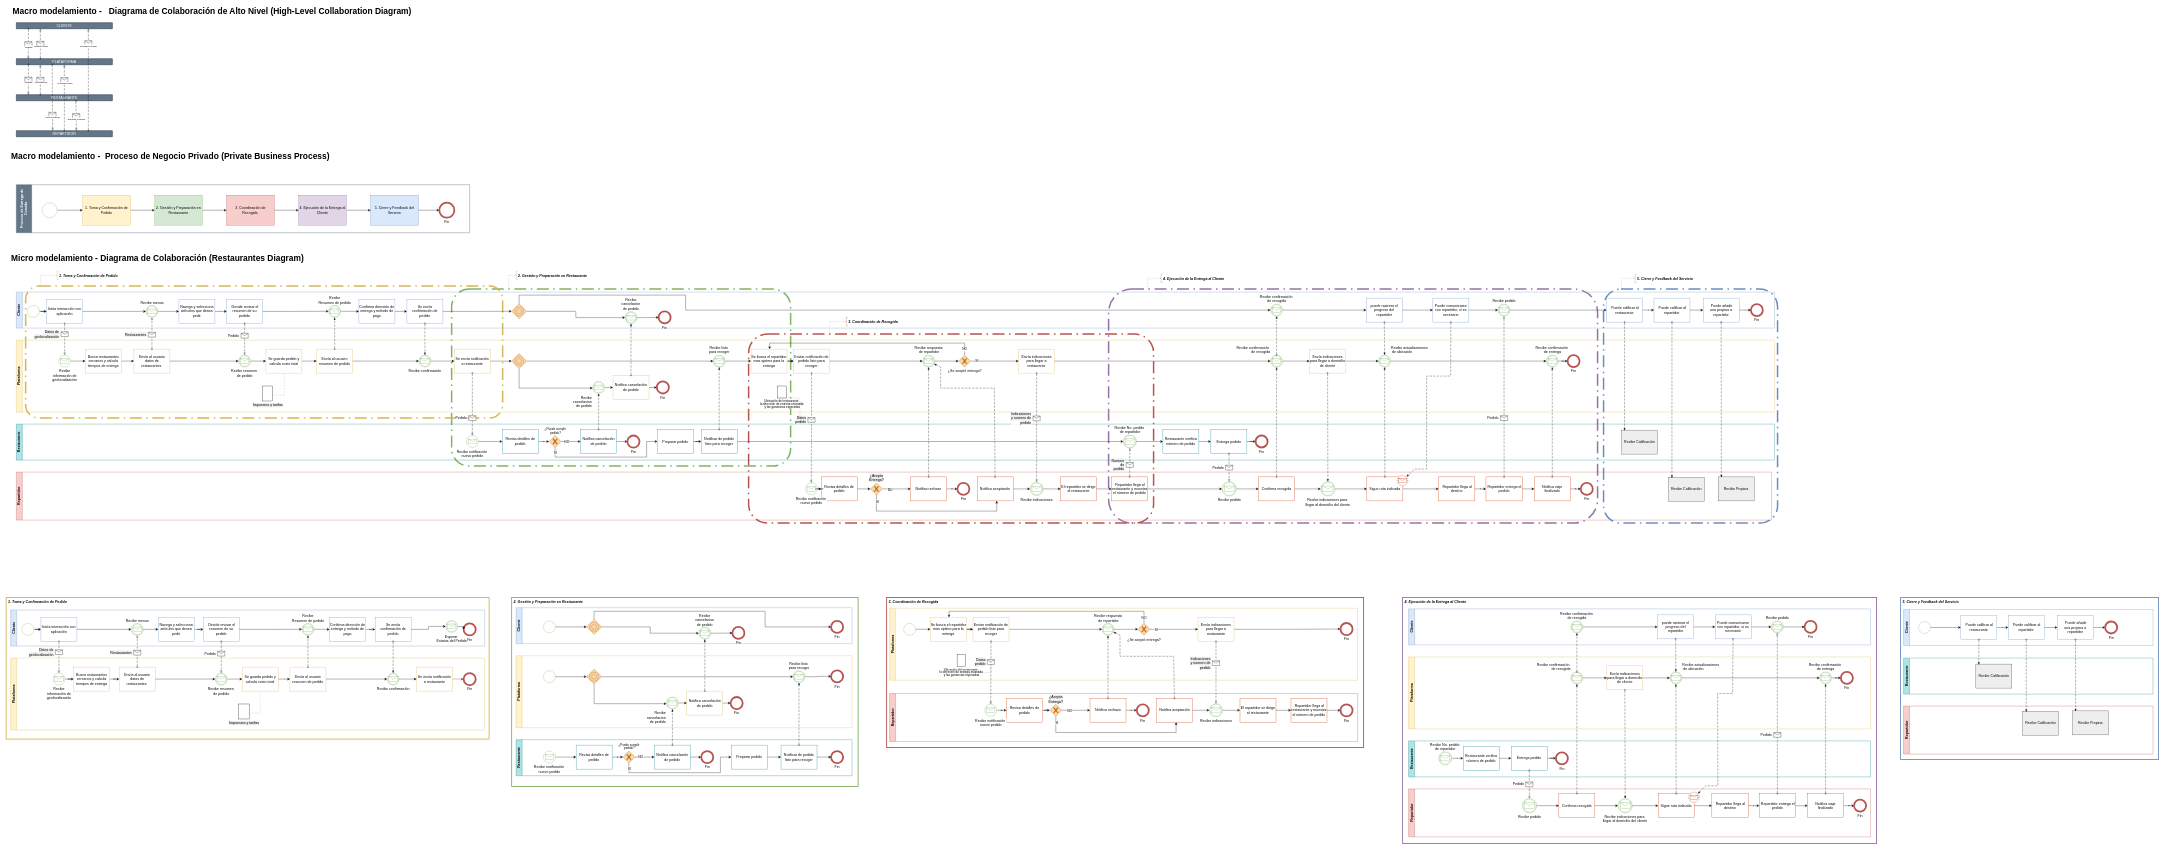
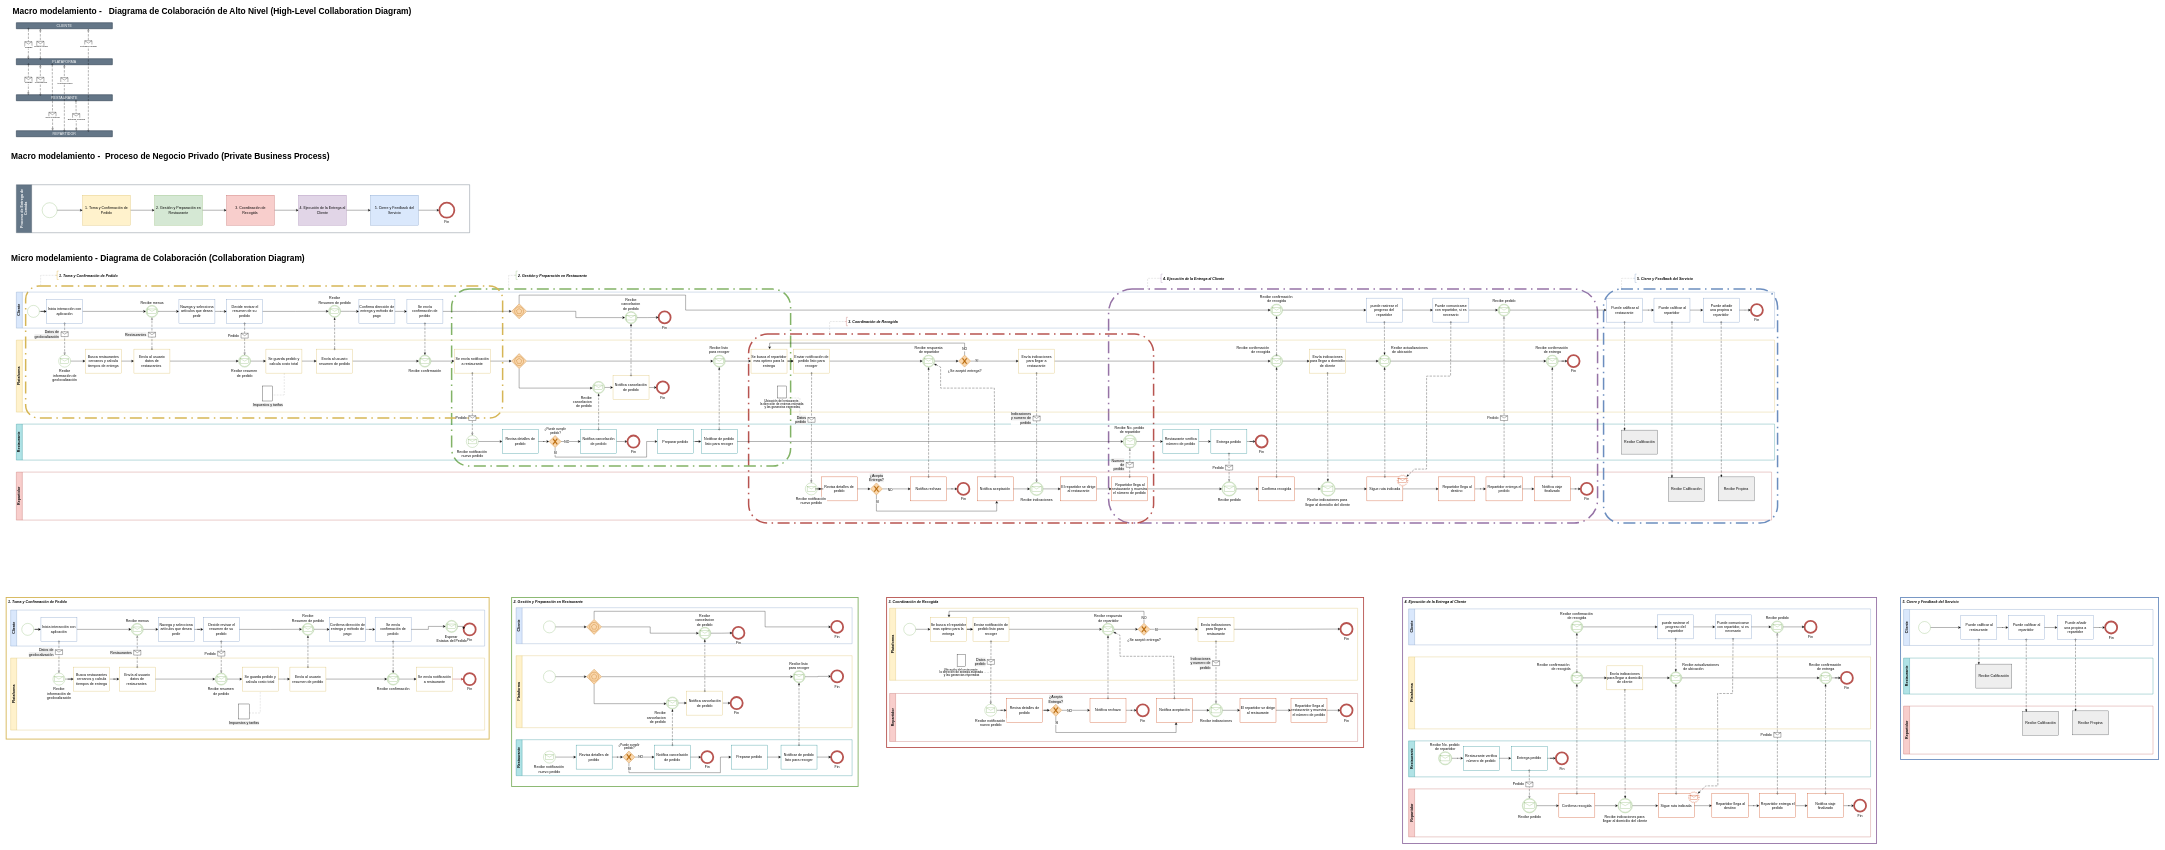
(157, 258) -> (156, 258)
